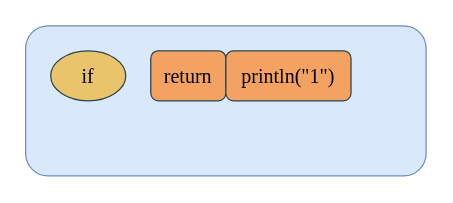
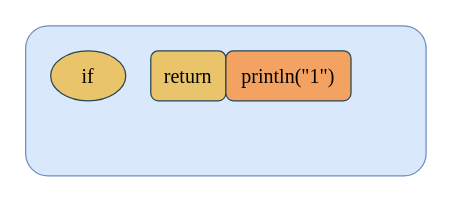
(188, 76) -> (188, 76)
